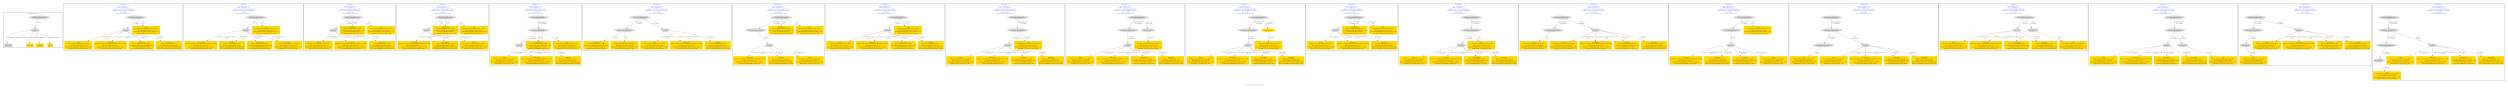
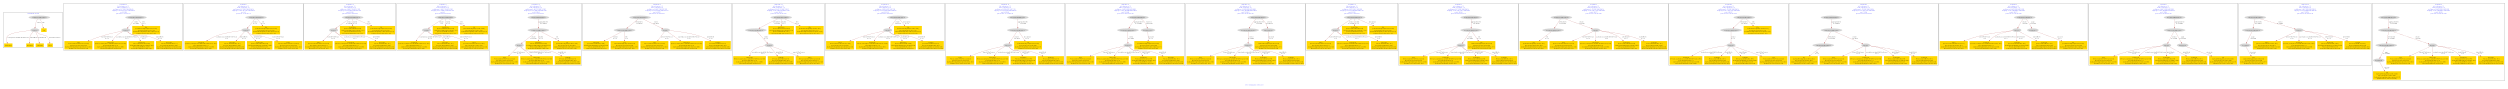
none -> (44, 30)
(1268, 30) -> (1268, 30)
(8, 45) -> (8, 45)
